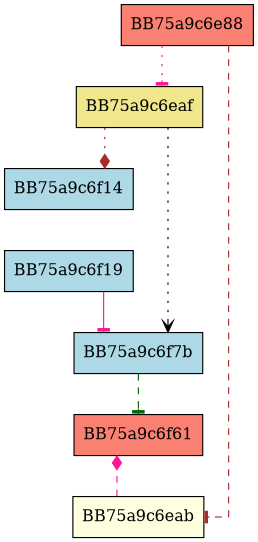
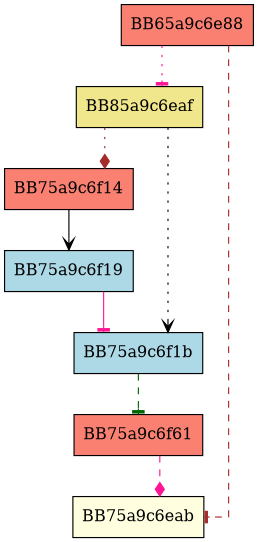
(187, 25) -> (187, 25)
(140, 107) -> (140, 107)
(69, 189) -> (69, 189)
none -> (69, 224)
(138, 353) -> (138, 353)
(117, 483) -> (160, 469)
